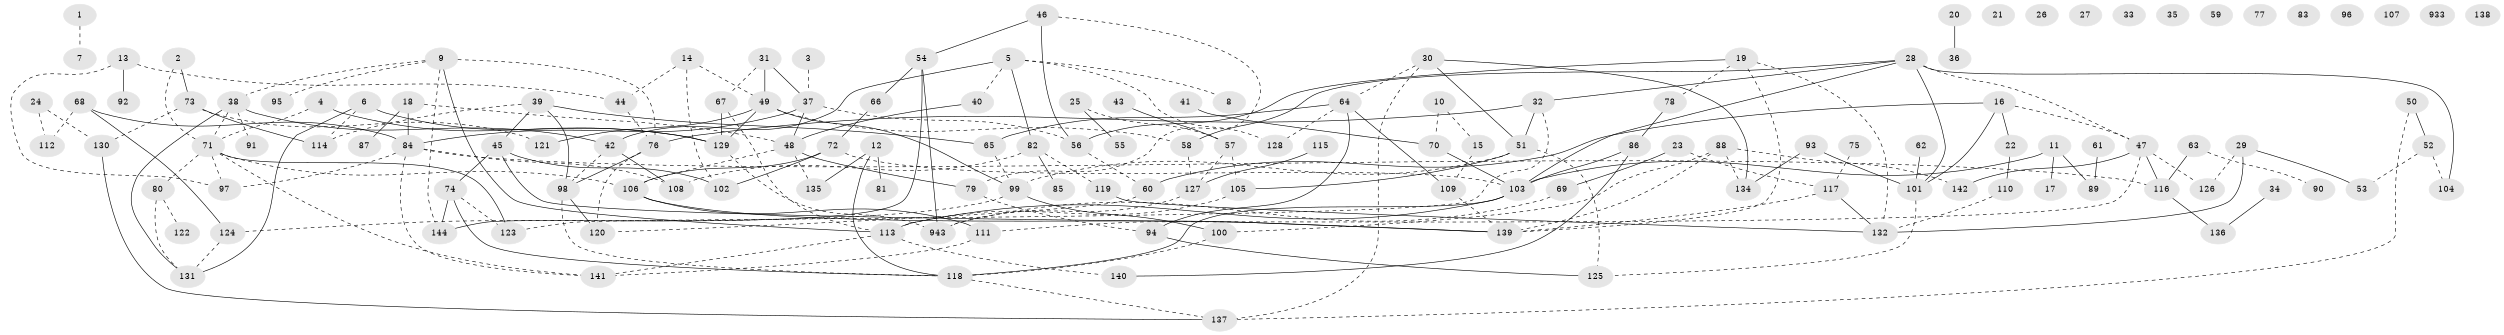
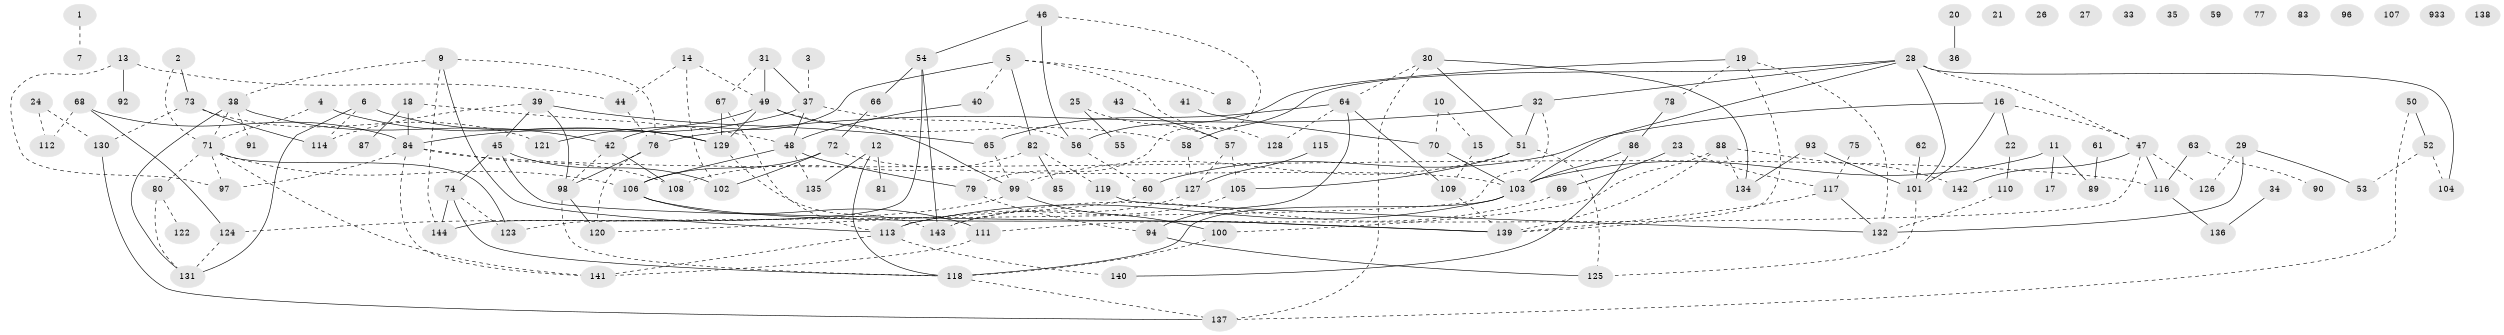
(277, 102) -> none
(725, 161) -> (725, 161)
(938, 233) -> (938, 233)
